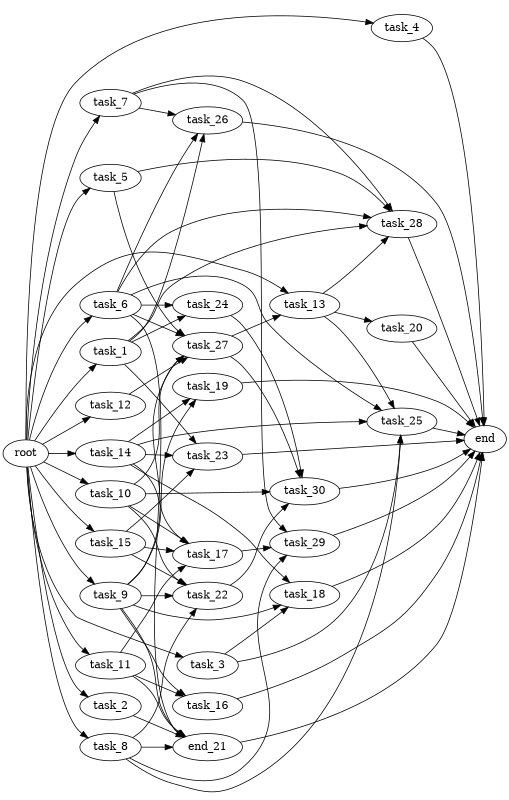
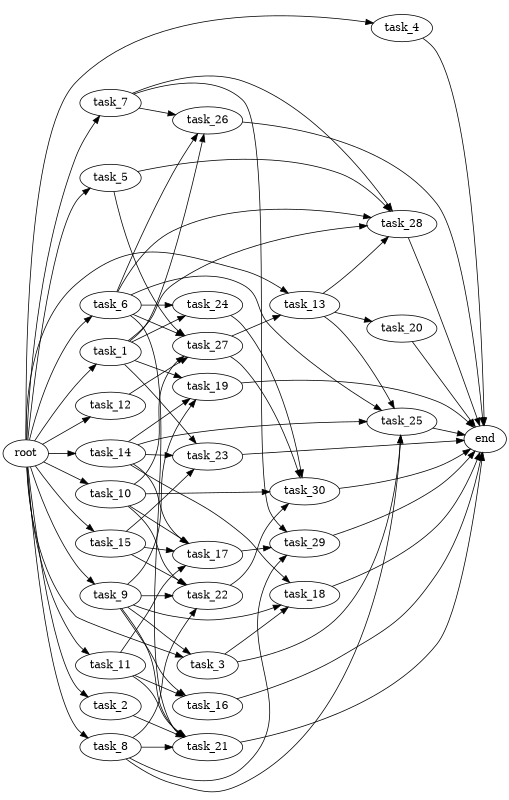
none -> (152, 367)
(153, 433) -> (160, 631)
(208, 747) -> (208, 747)
